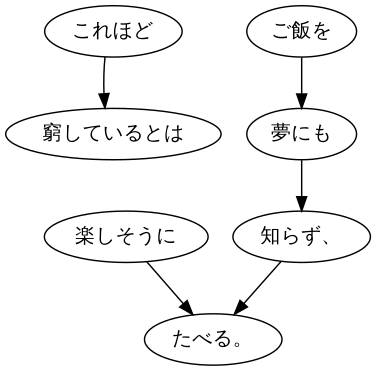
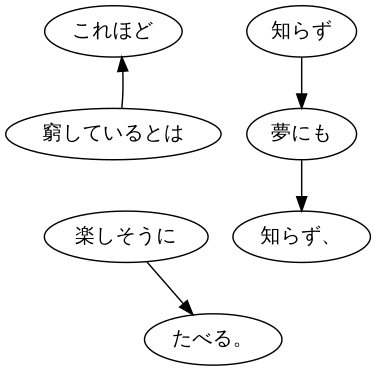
(302, 31) -> (302, 31)
(104, 75) -> (123, 90)
(262, 282) -> none
